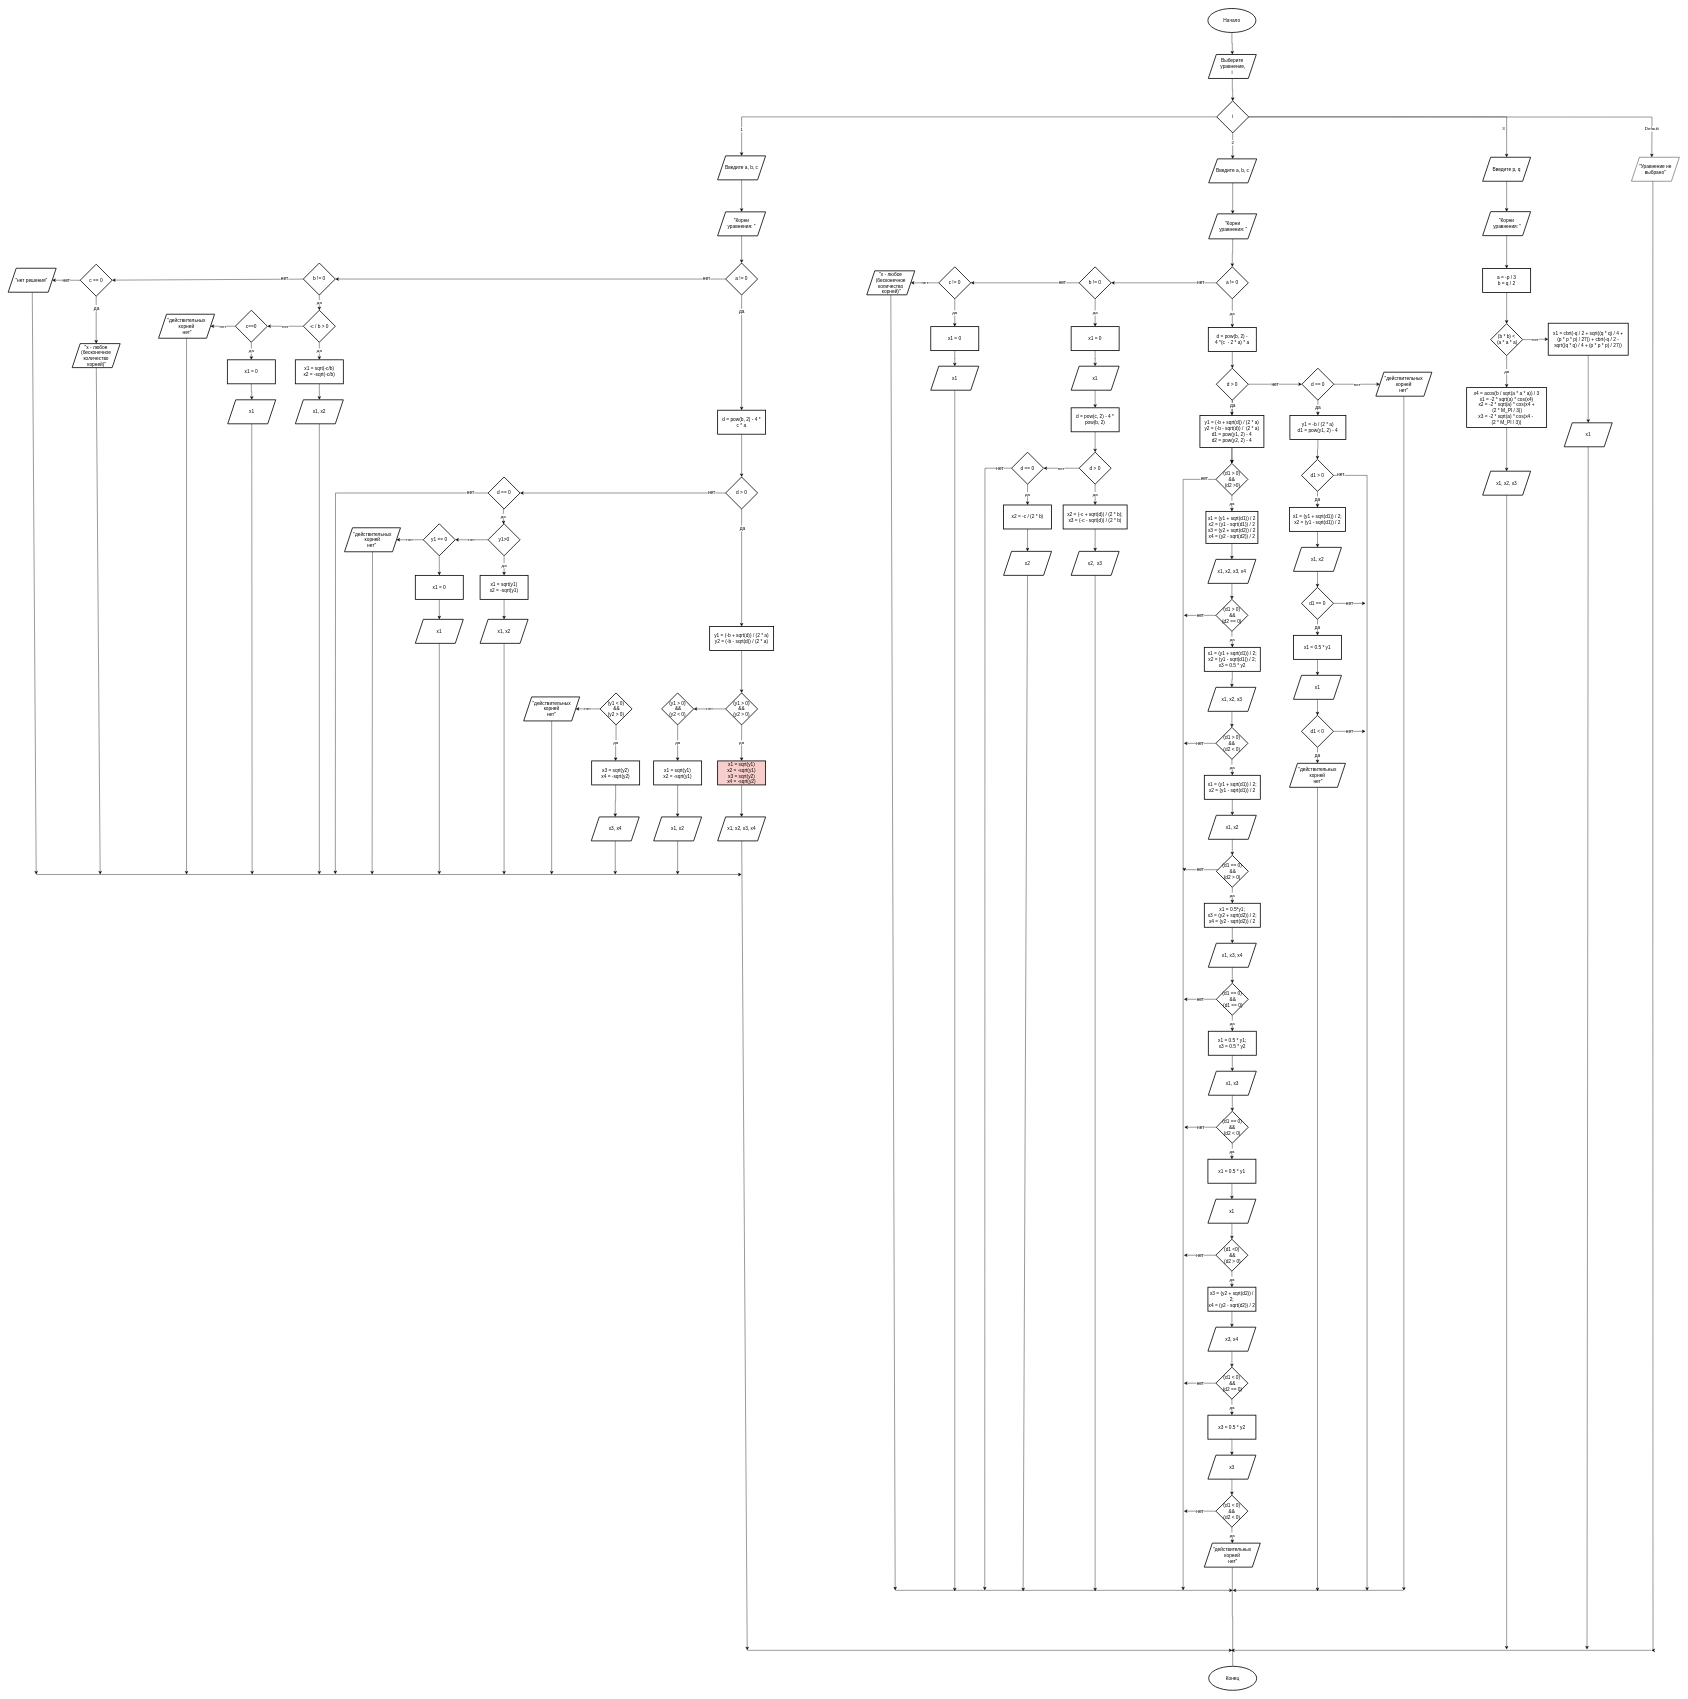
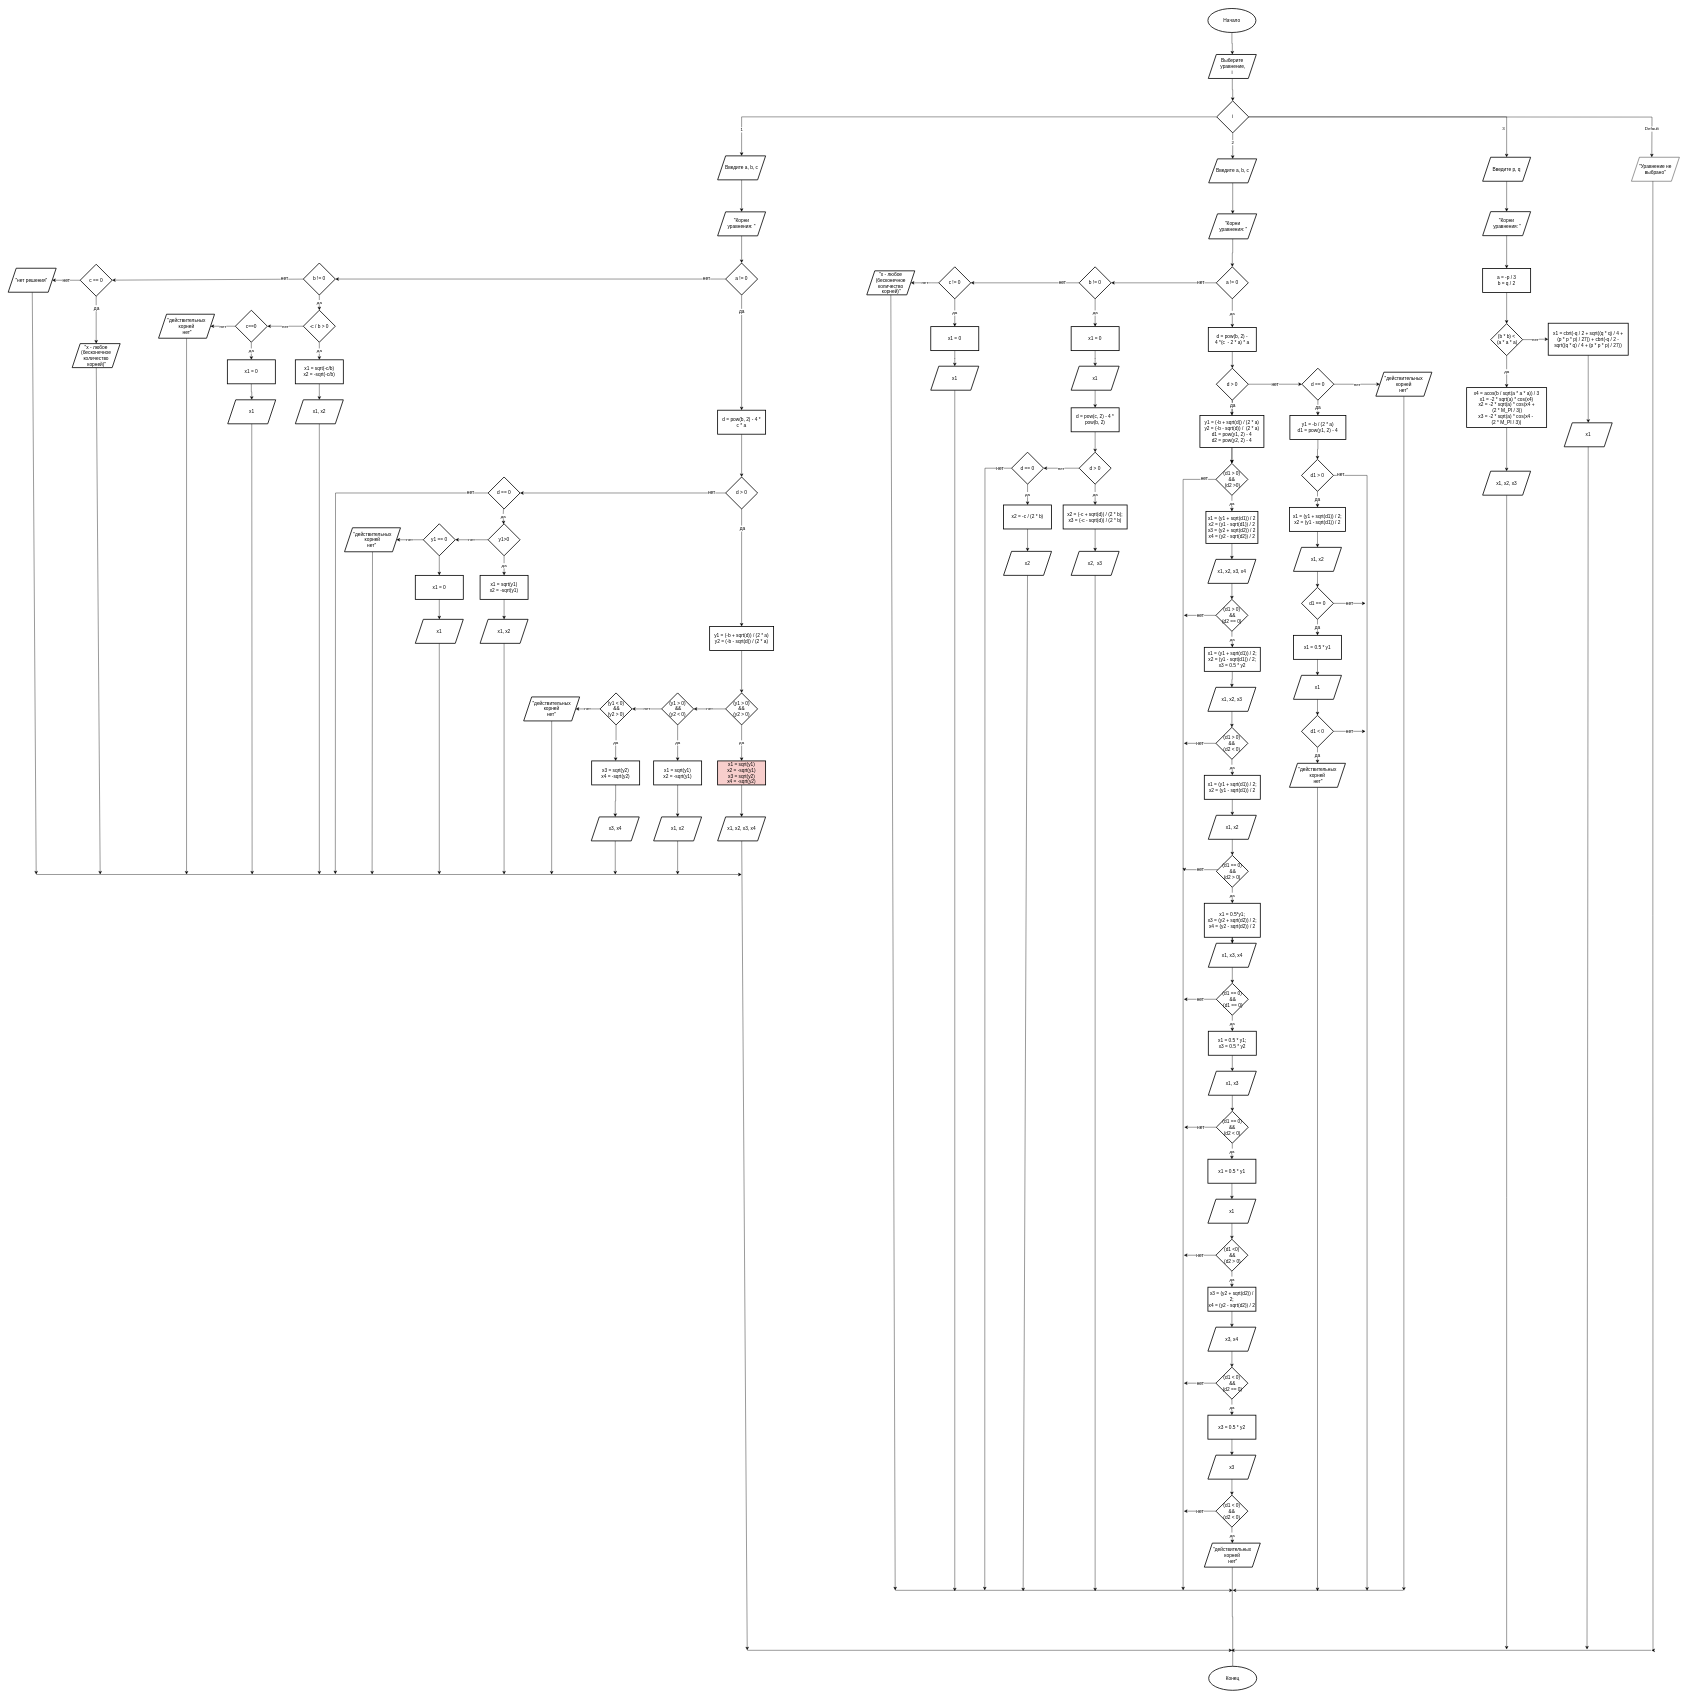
none -> (643, 709)
(1233, 915) -> (1233, 920)
